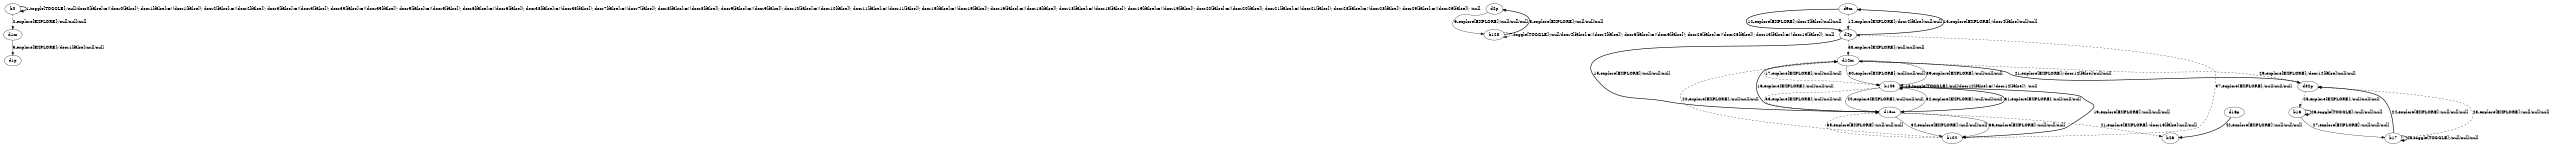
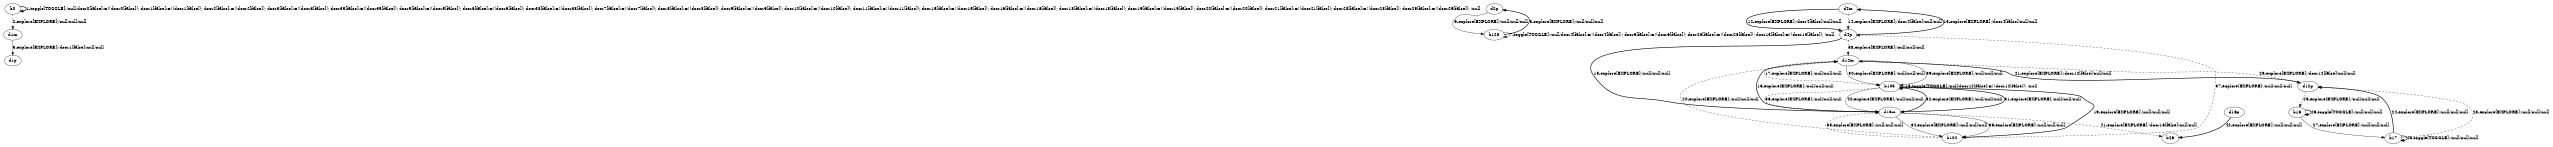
(1848, 9) -> (1848, 9)
(2308, 86) -> (2308, 86)
(1926, 100) -> (1926, 100)
